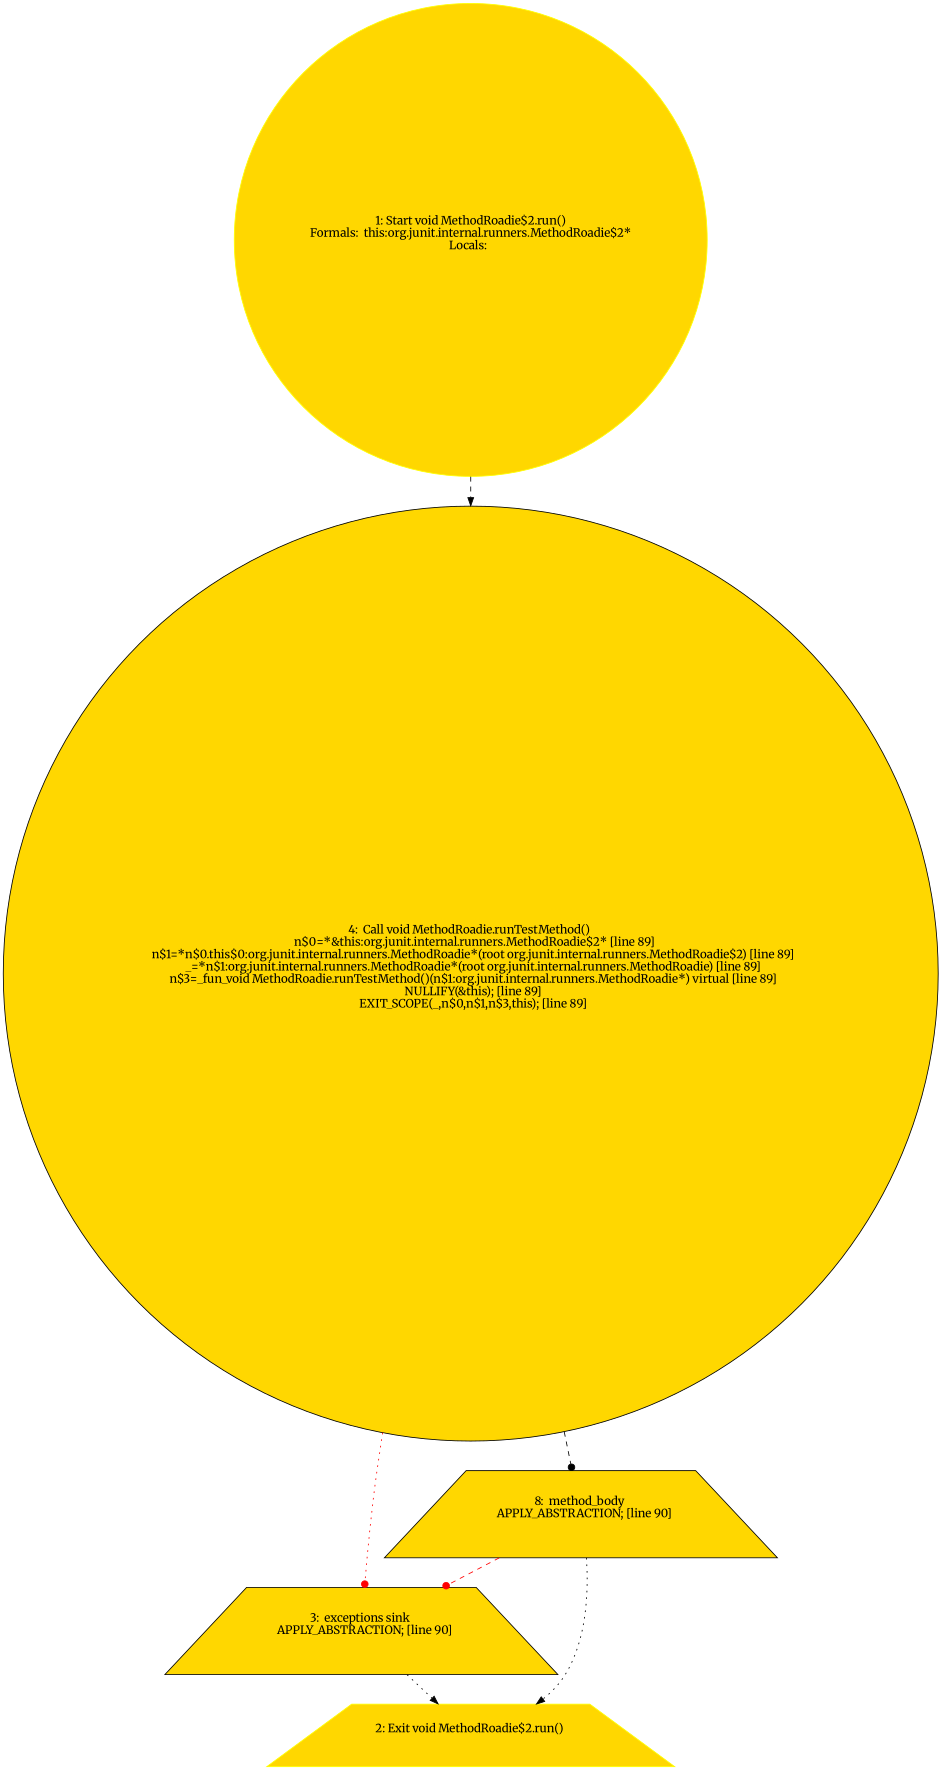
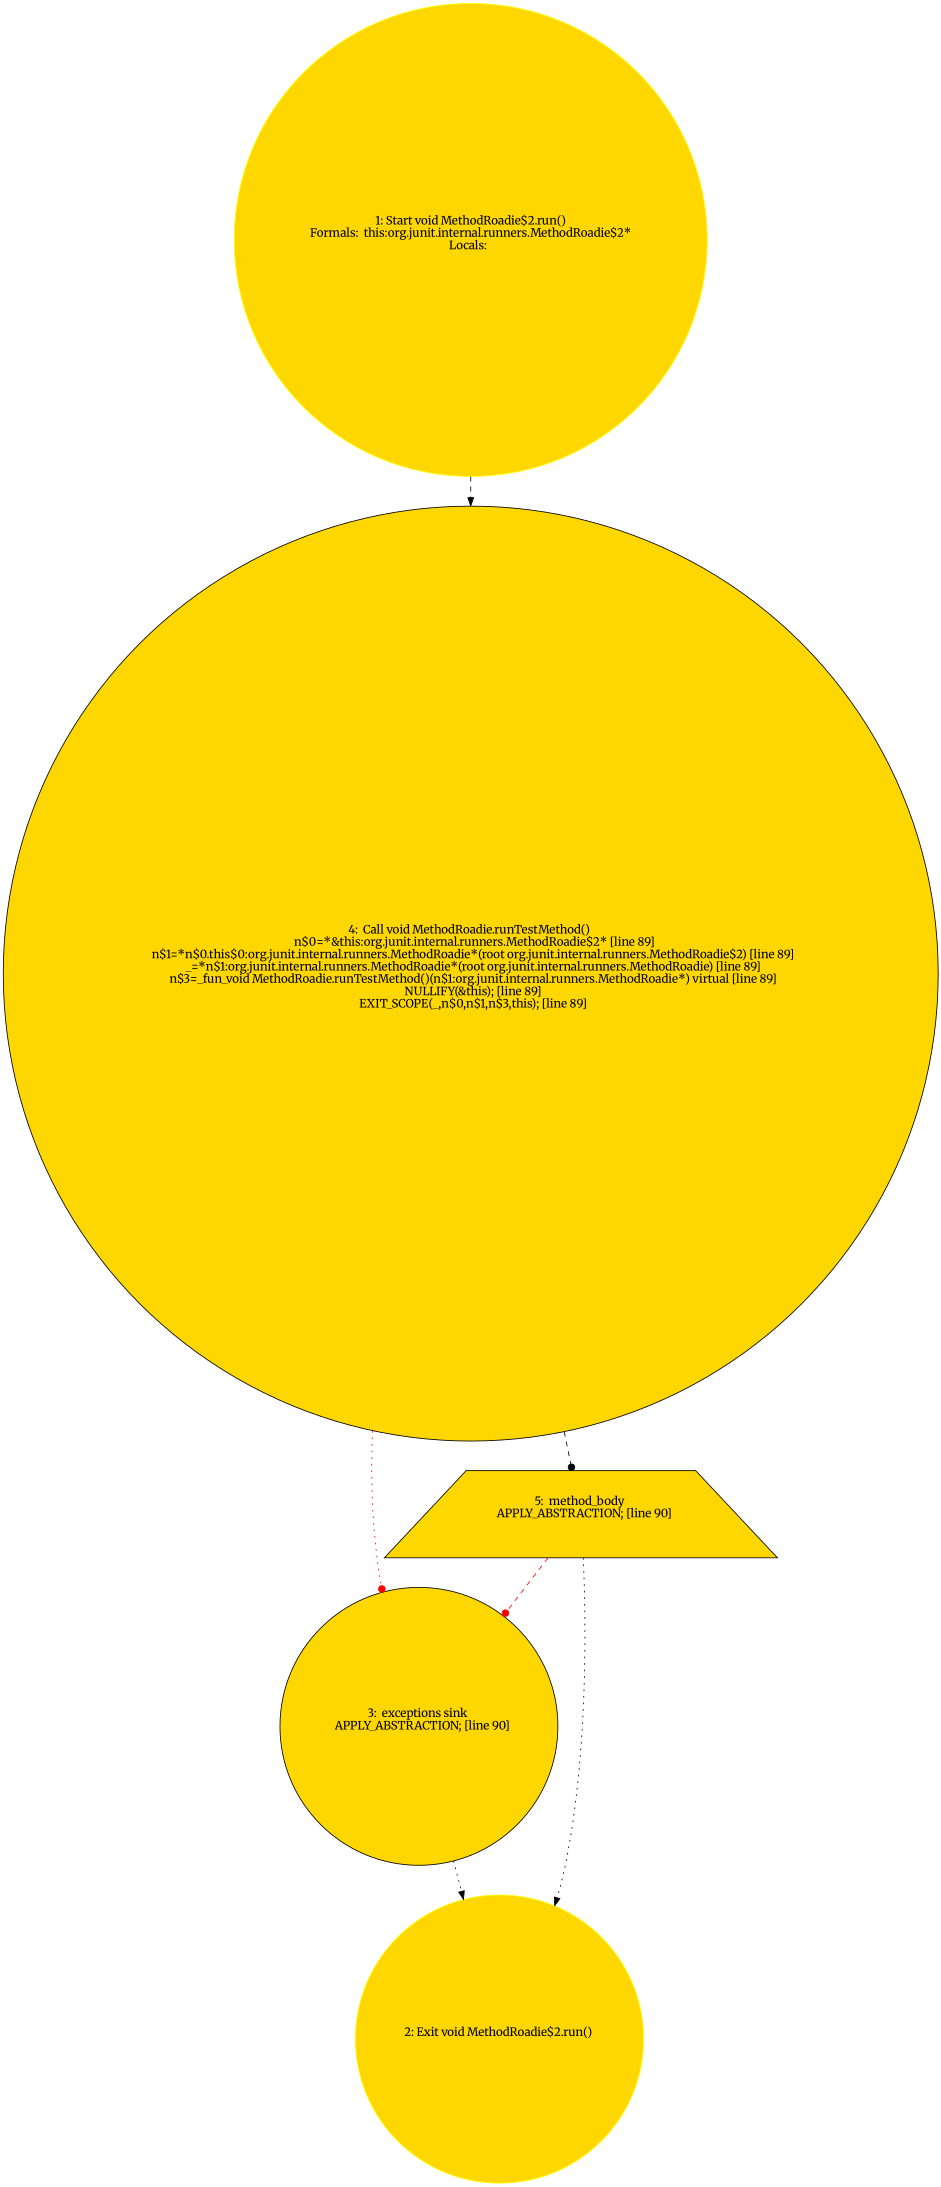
(581, 1514) -> (581, 1514)
(361, 1631) -> (419, 1726)
(471, 1735) -> (500, 2039)
